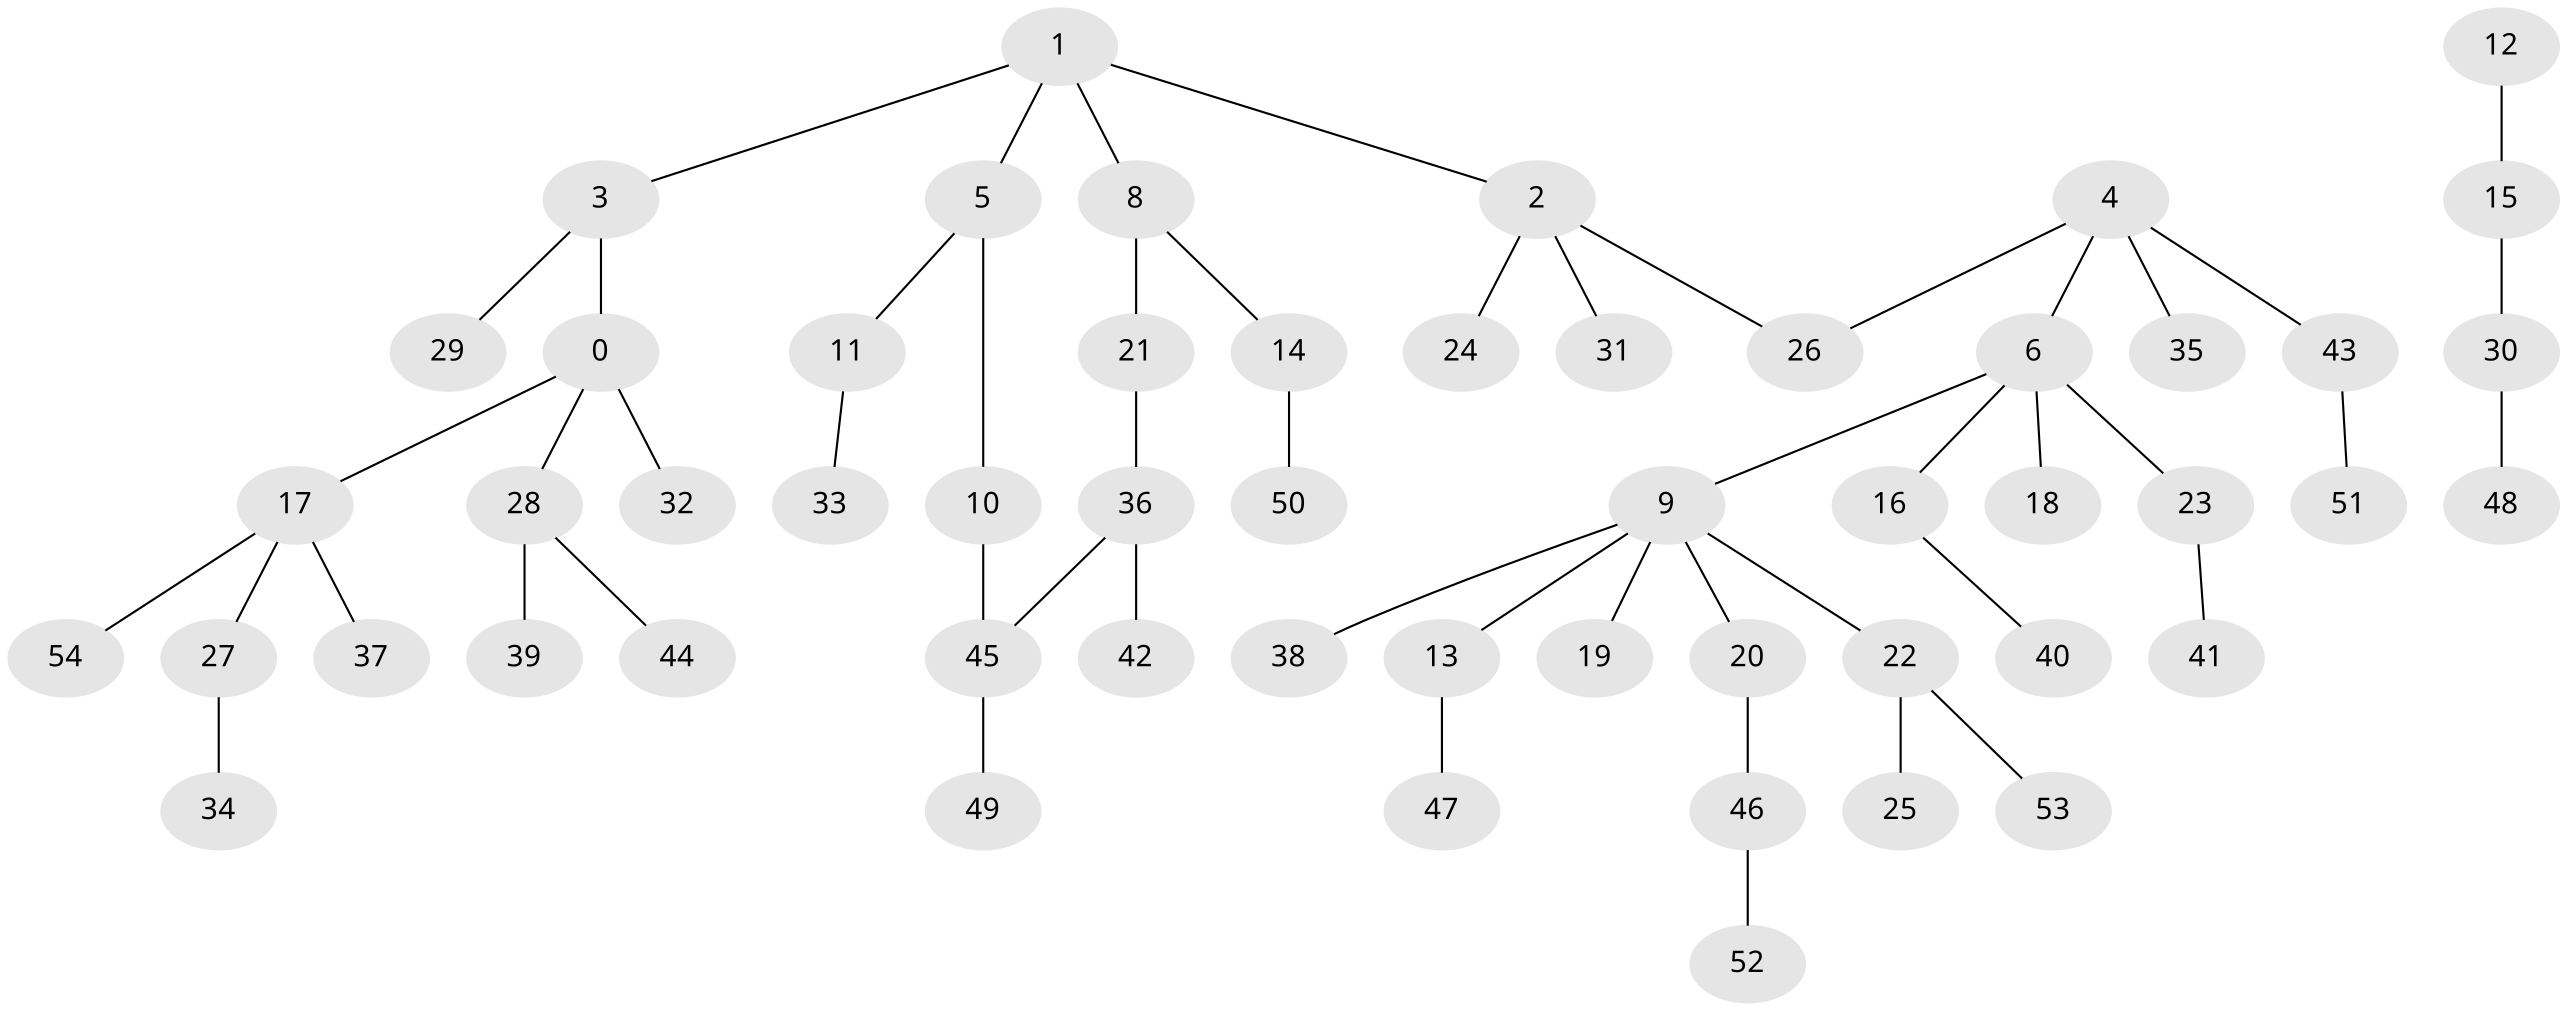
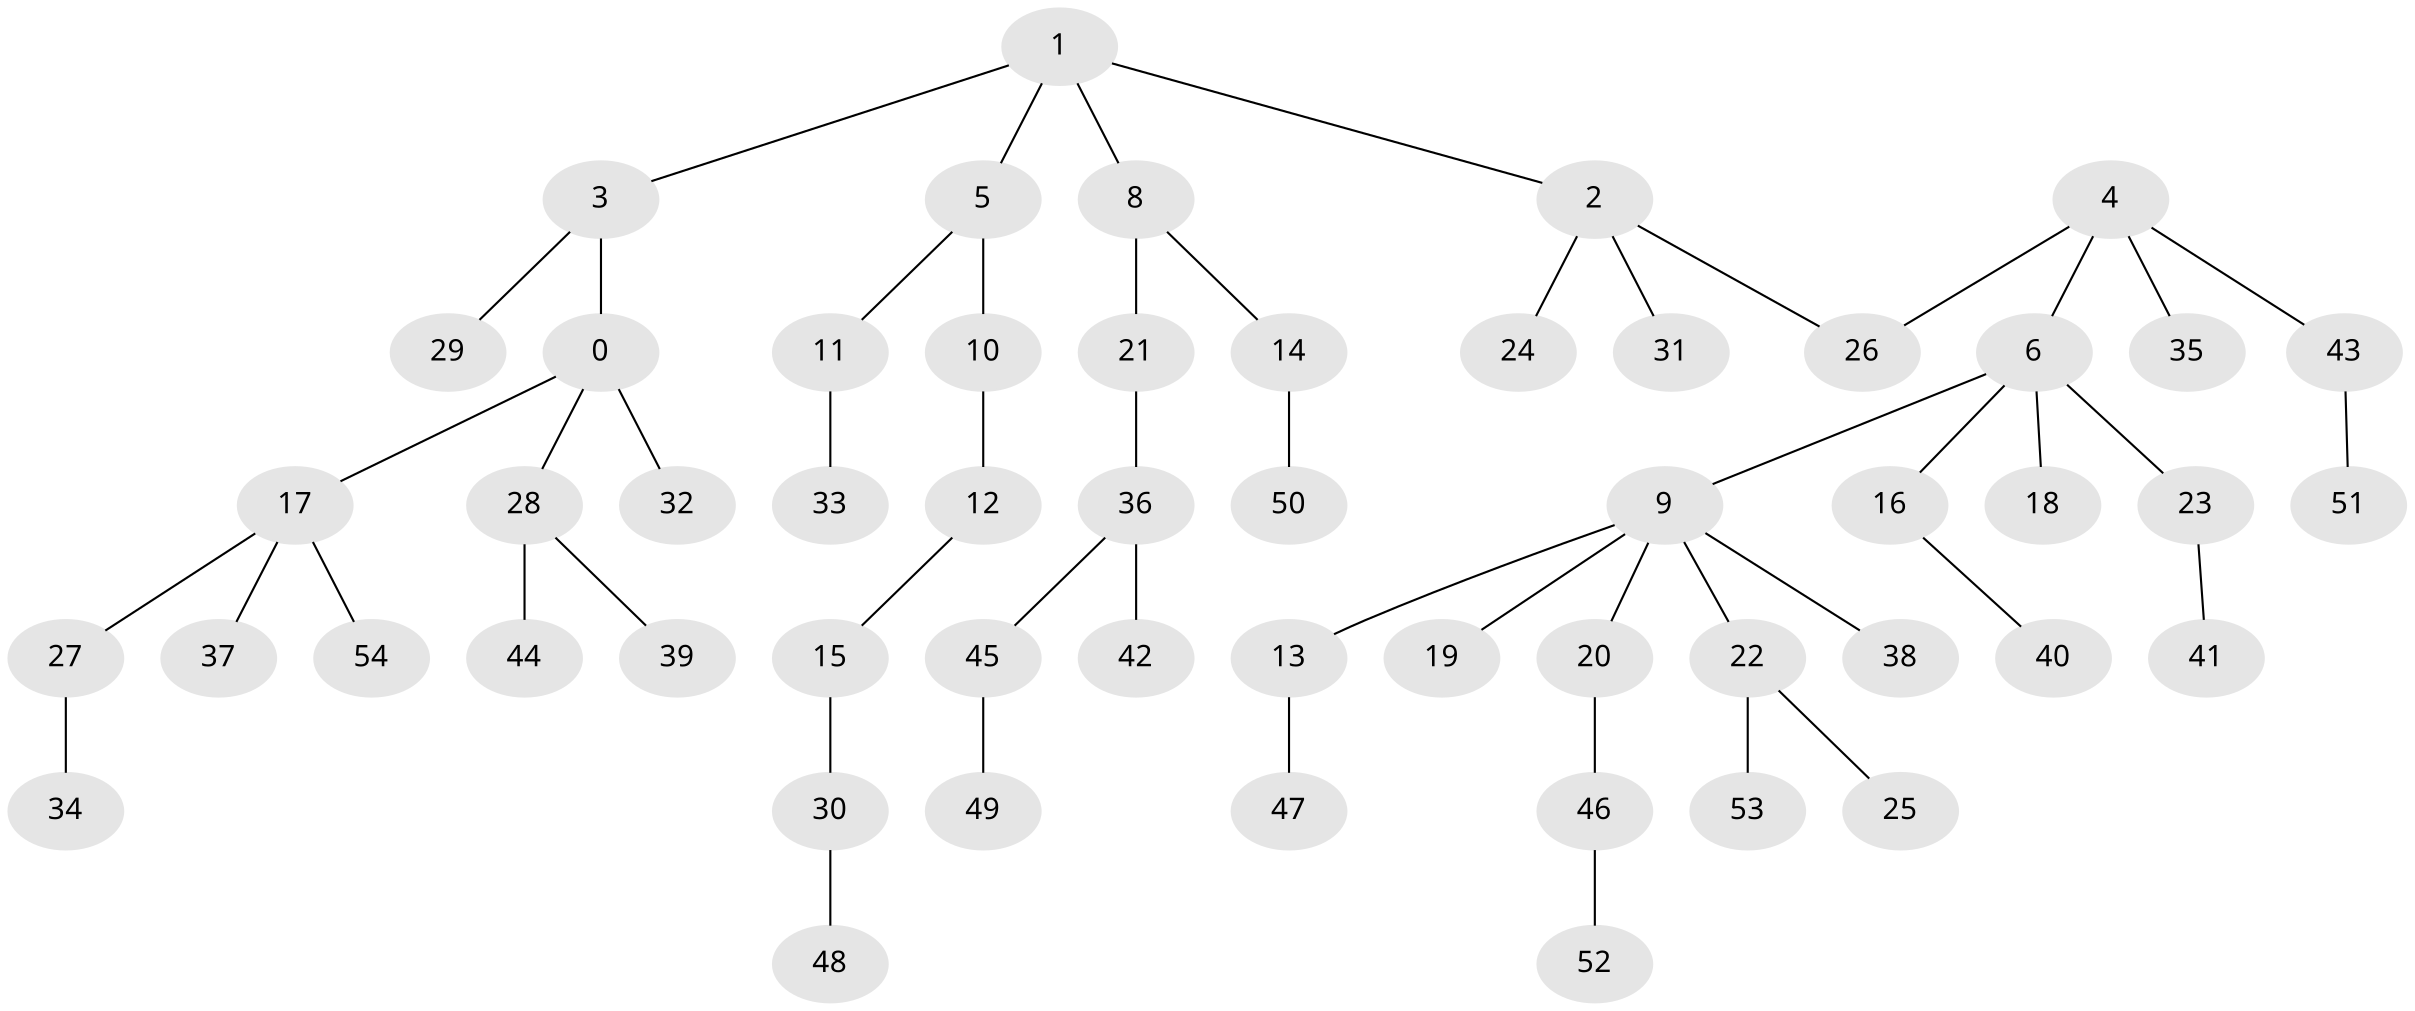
(983, 582) -> (983, 429)
